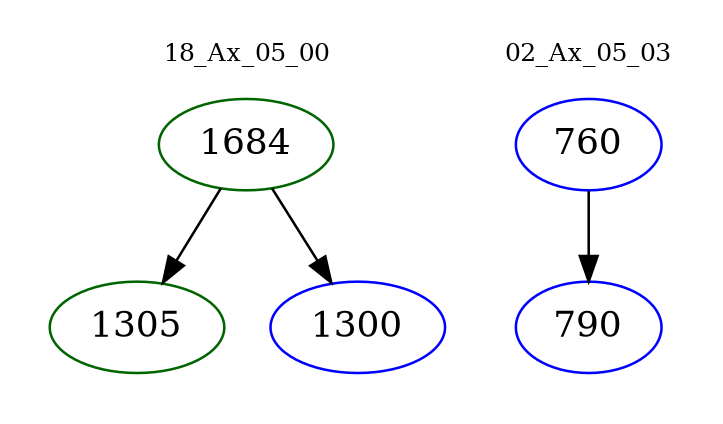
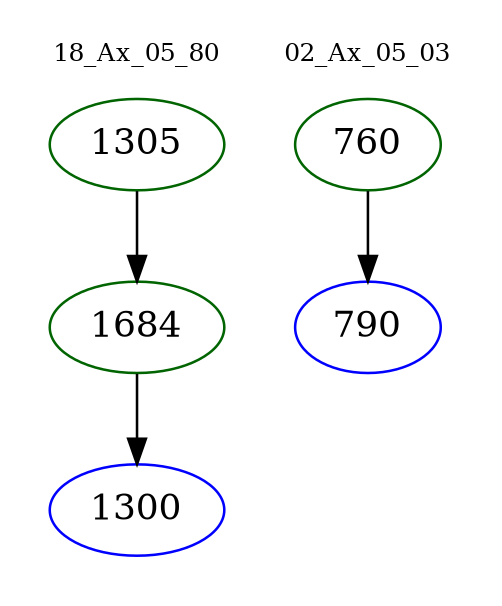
(247, 55) -> (137, 55)
(589, 145) -> (368, 145)
(199, 224) -> (137, 224)
